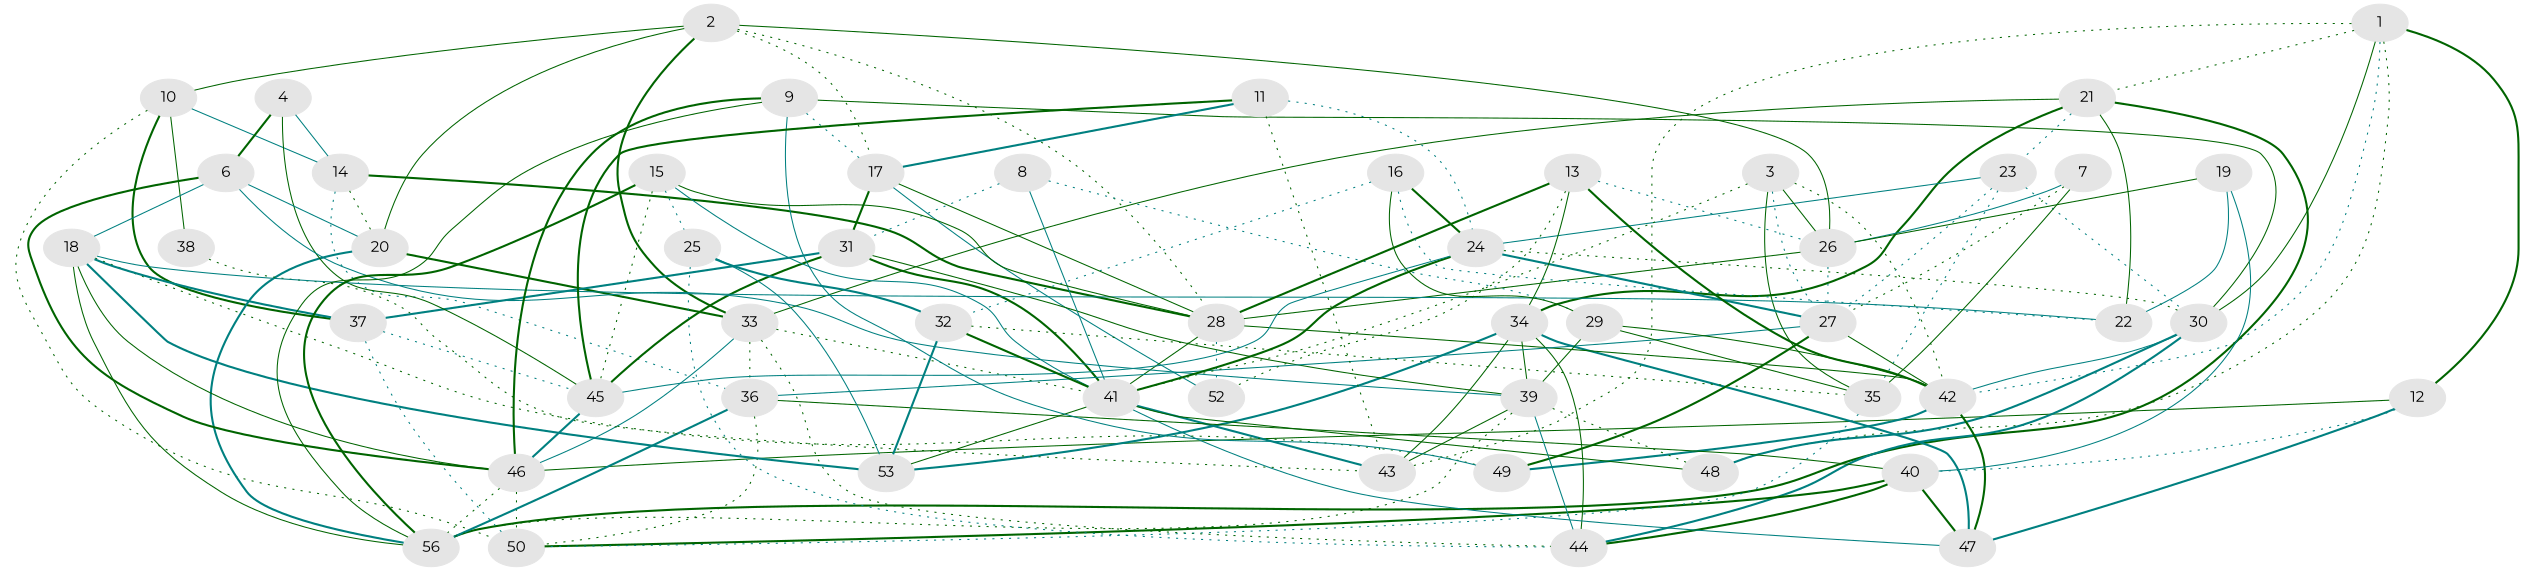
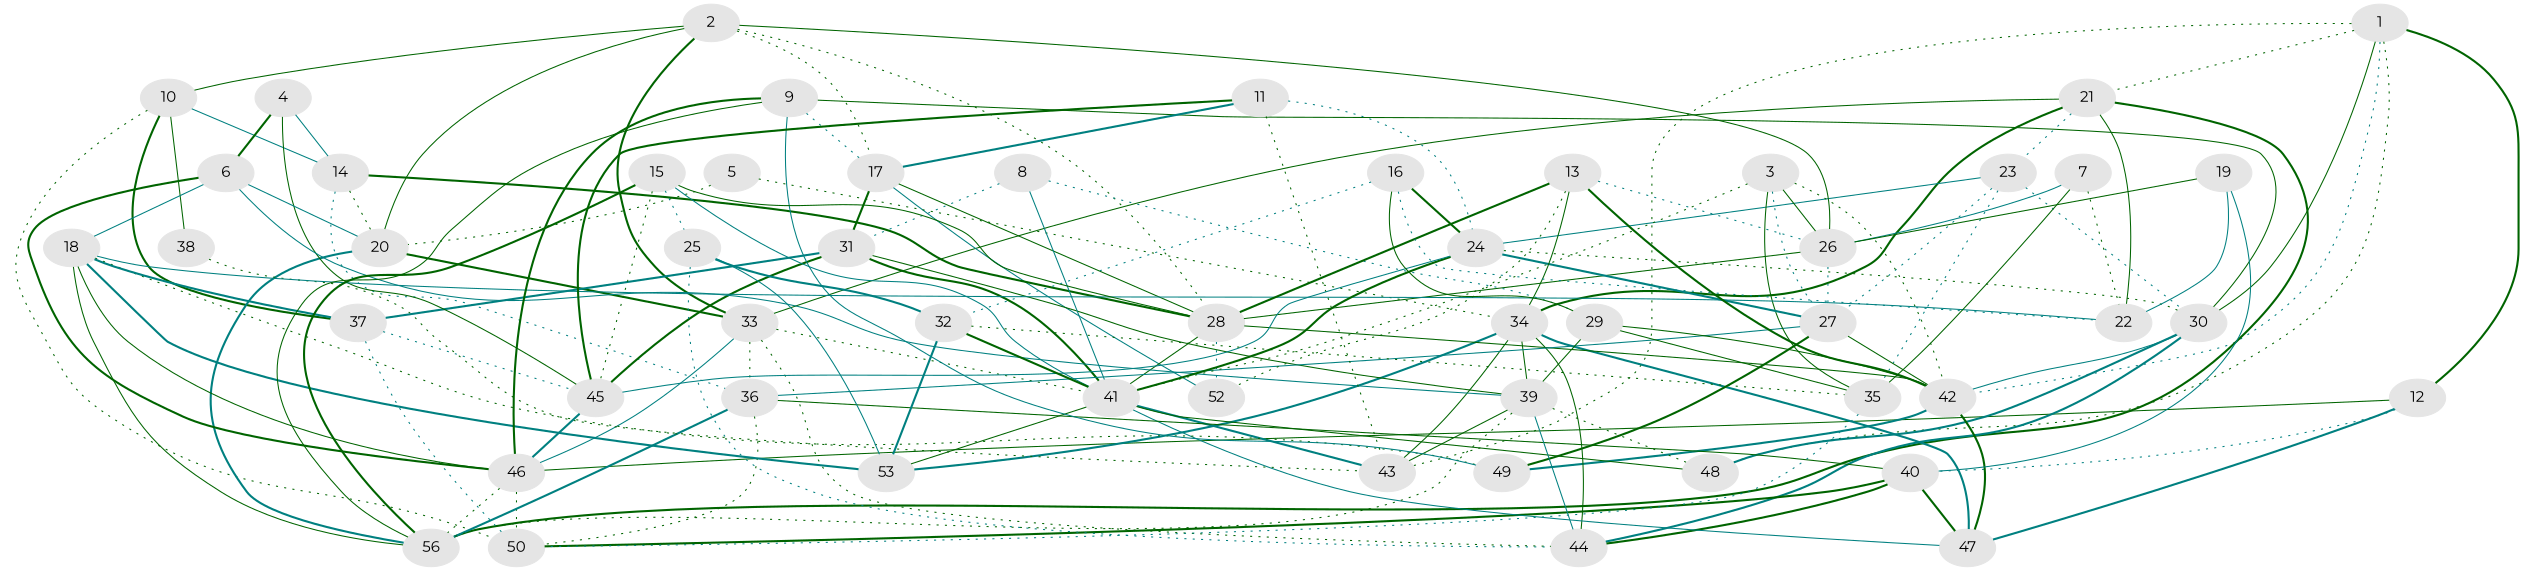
none -> (732, 173)
(1948, 259) -> (2100, 237)
